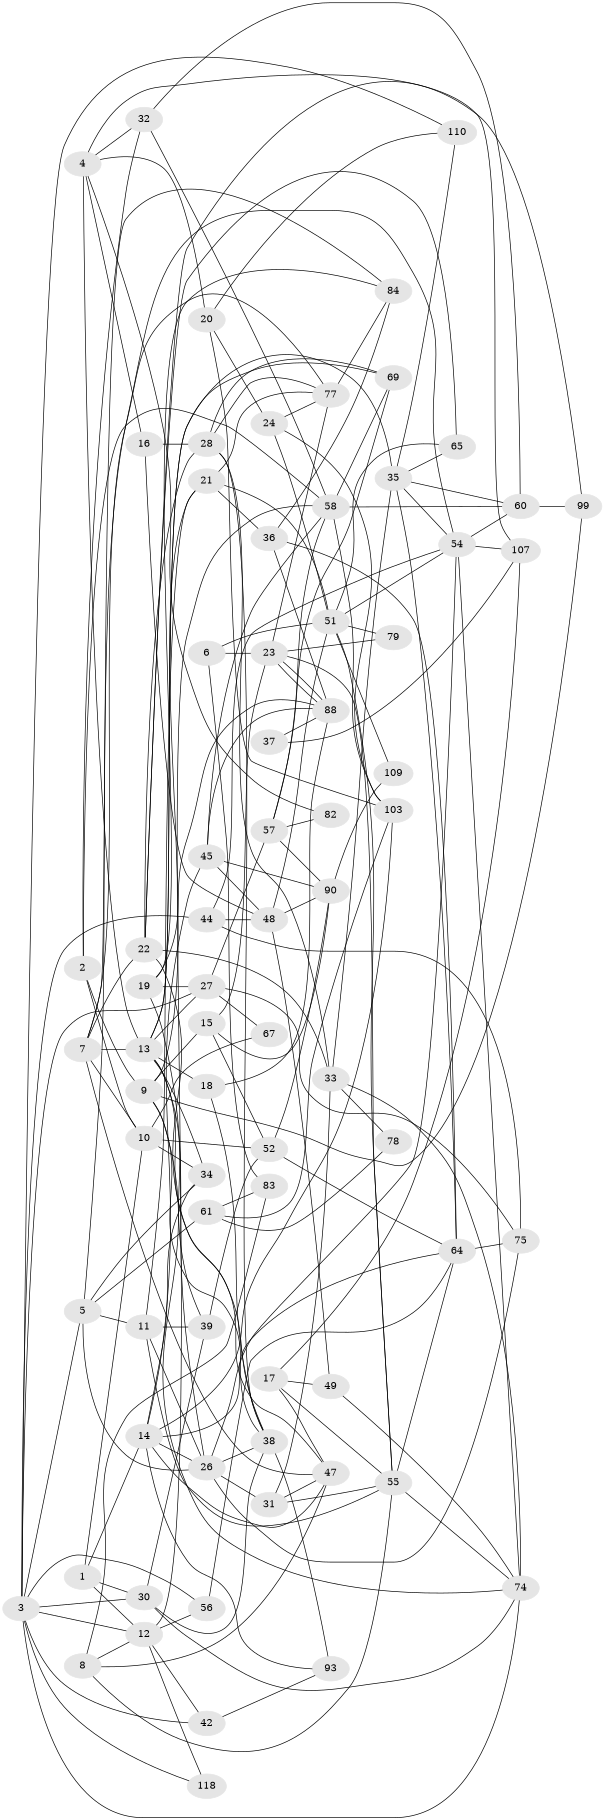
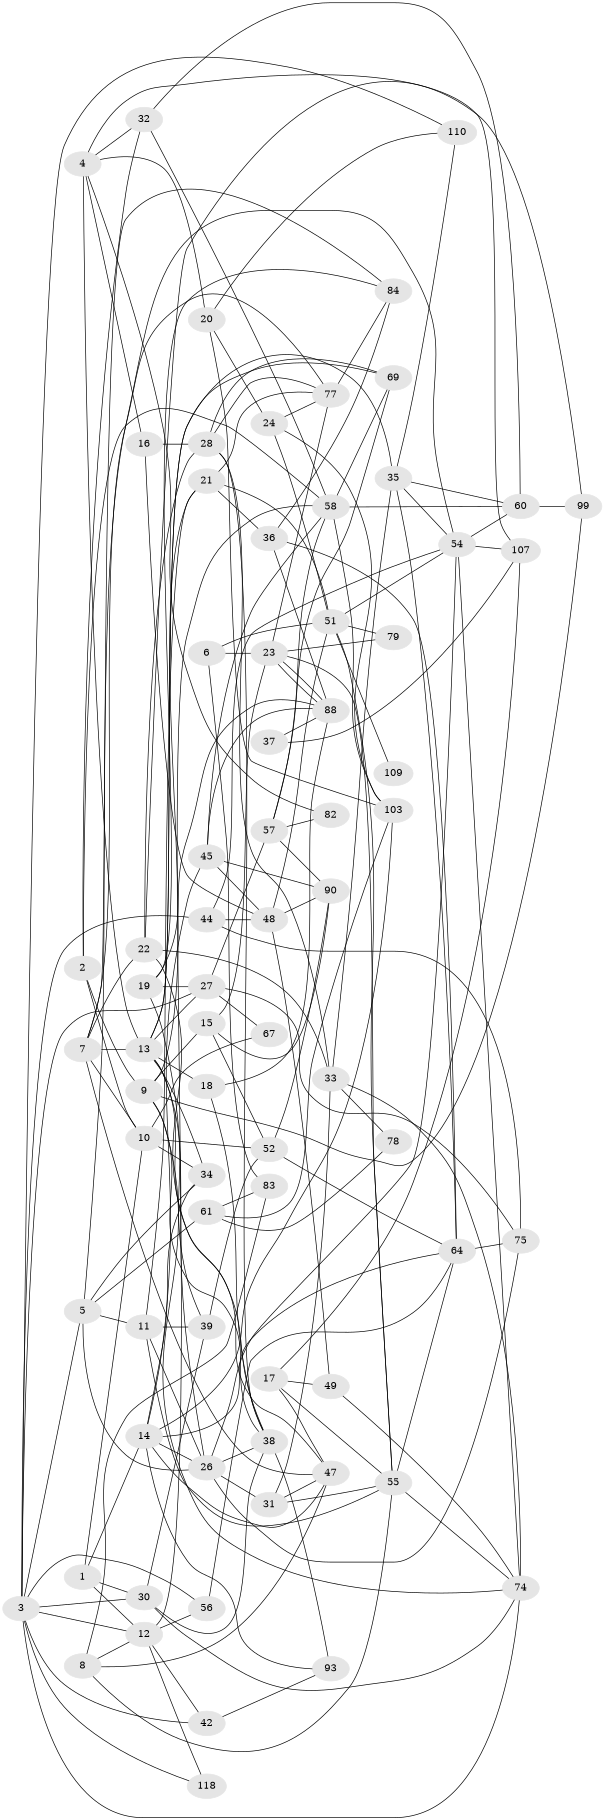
(457, 447) -> none
(352, 834) -> none
